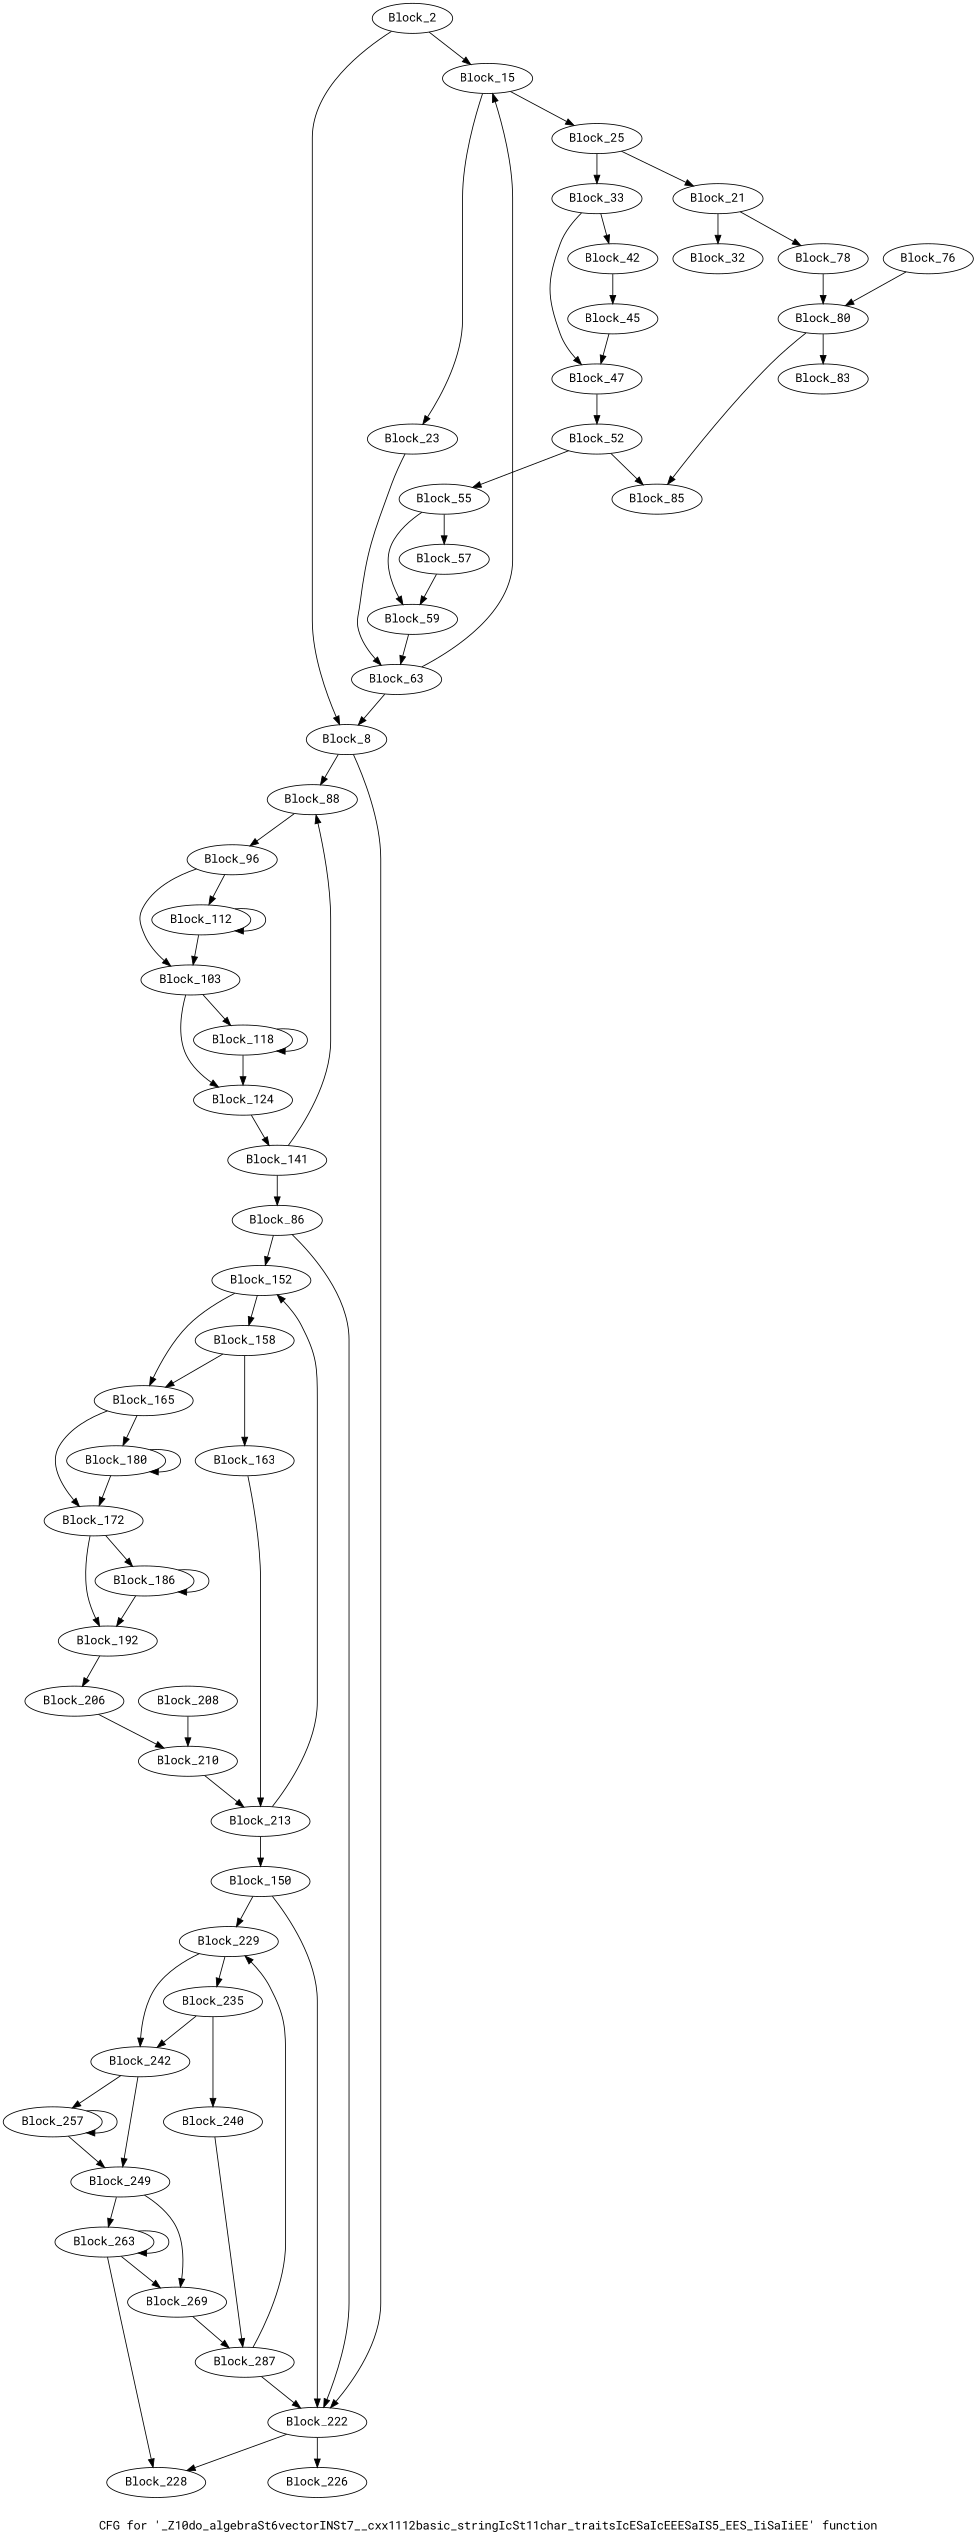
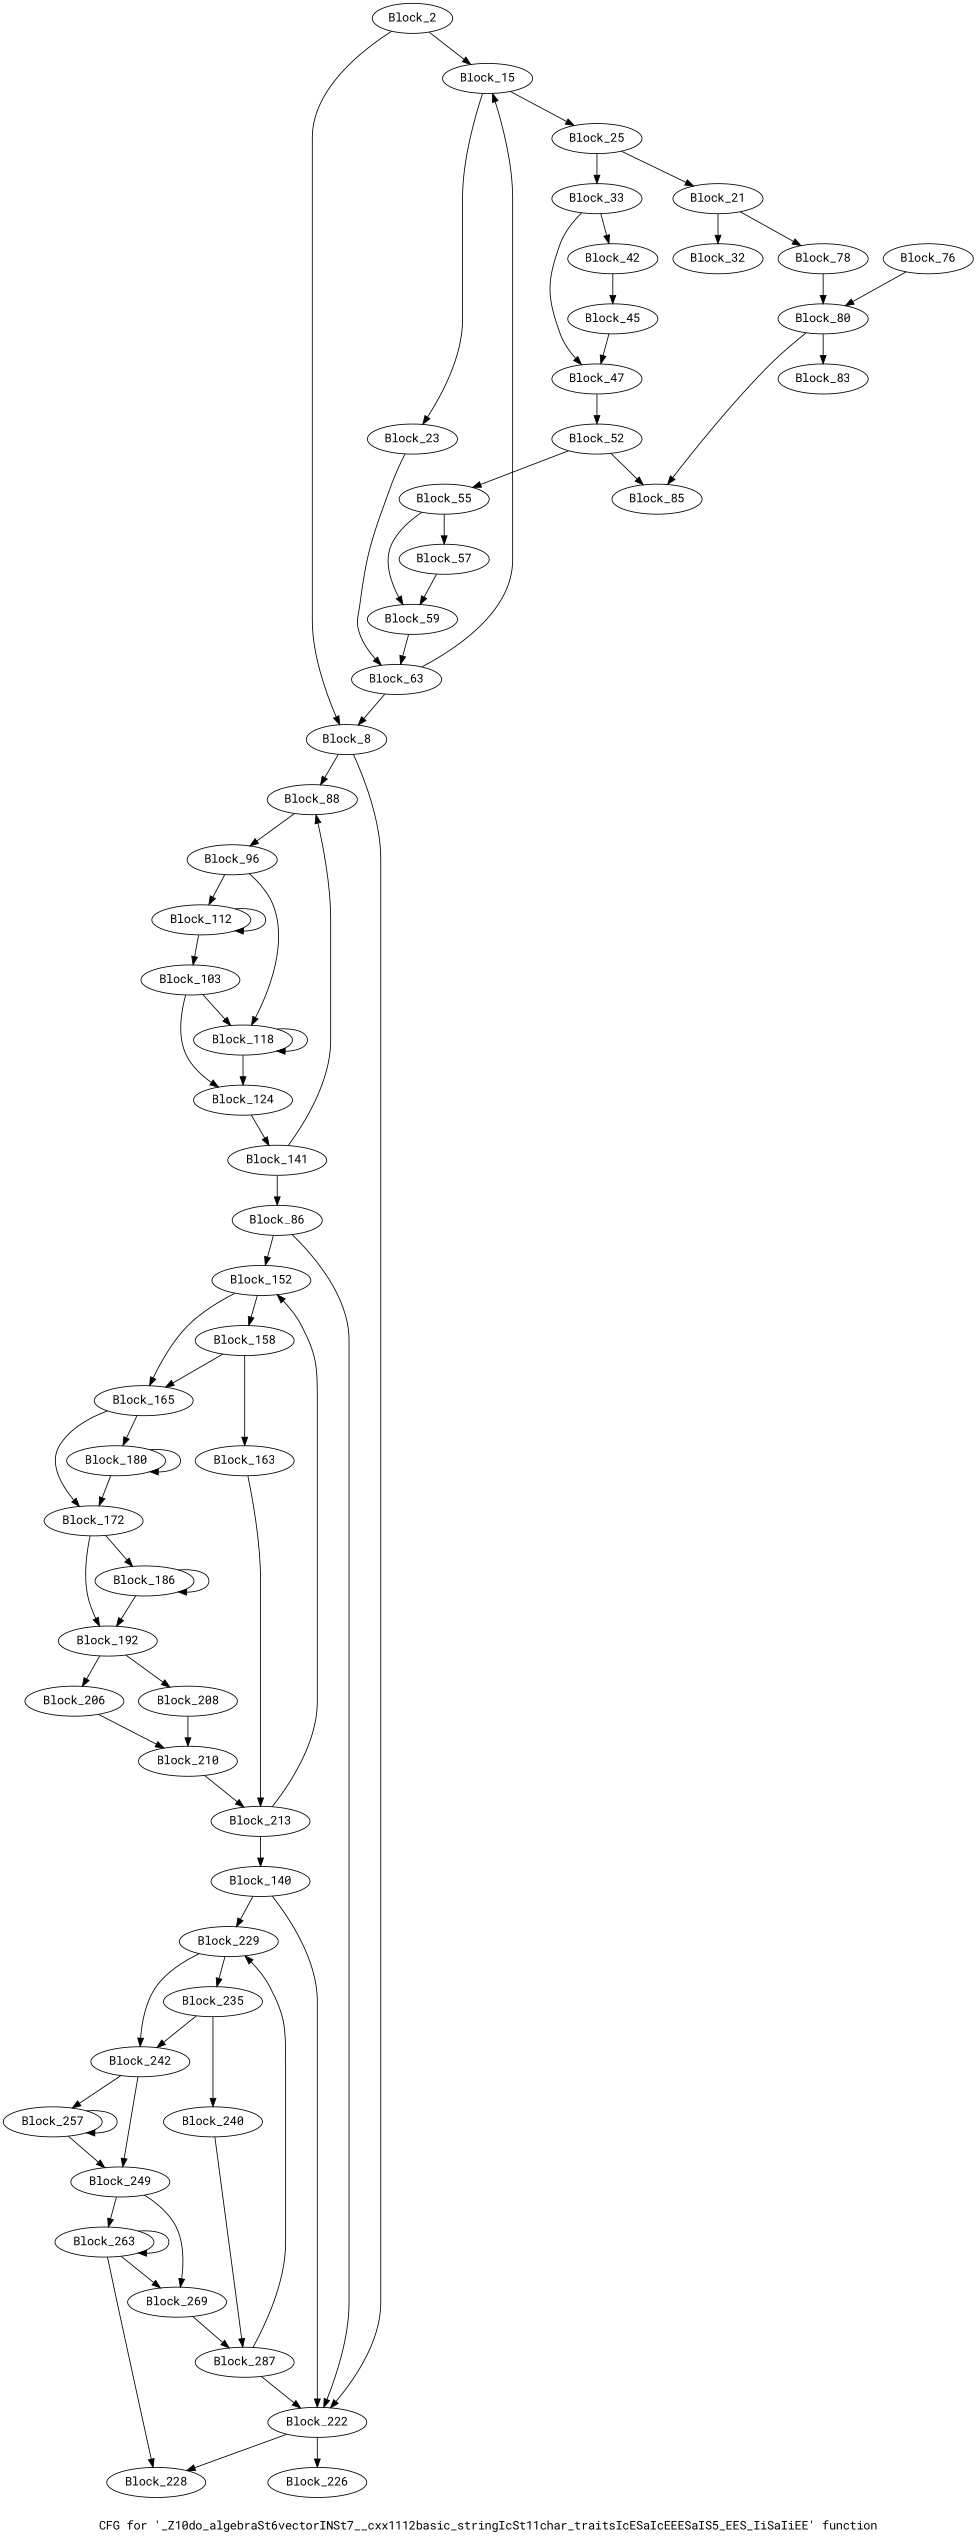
(145, 905) -> (278, 943)
none -> (145, 1669)
(261, 1881) -> (261, 1881)
